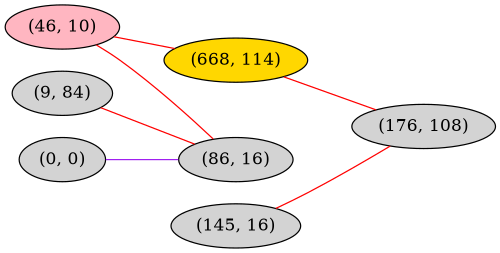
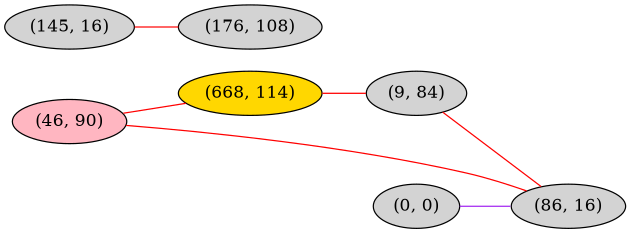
(62, 27) -> (70, 122)
(330, 93) -> (344, 93)
